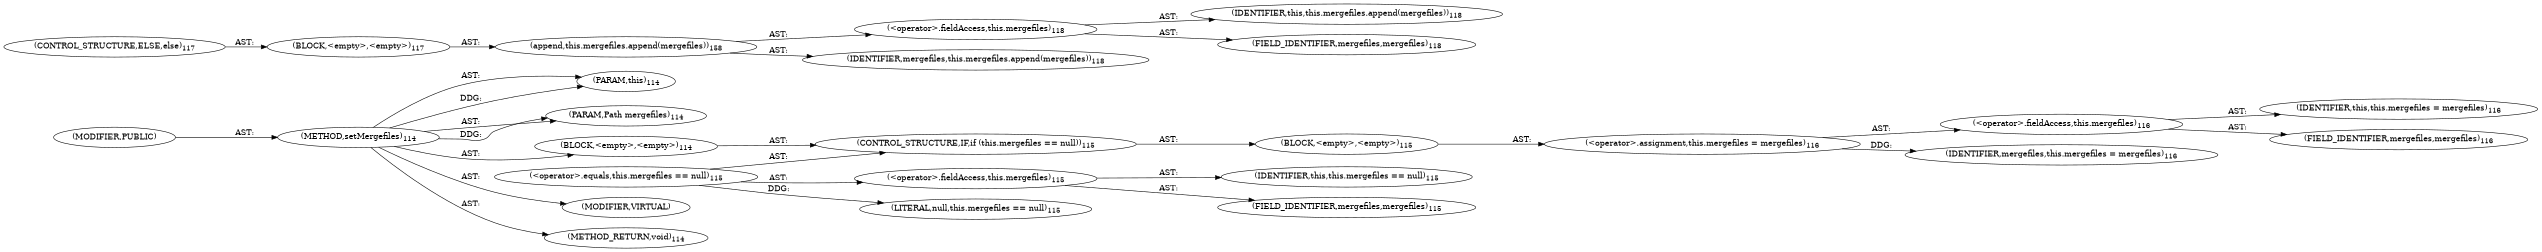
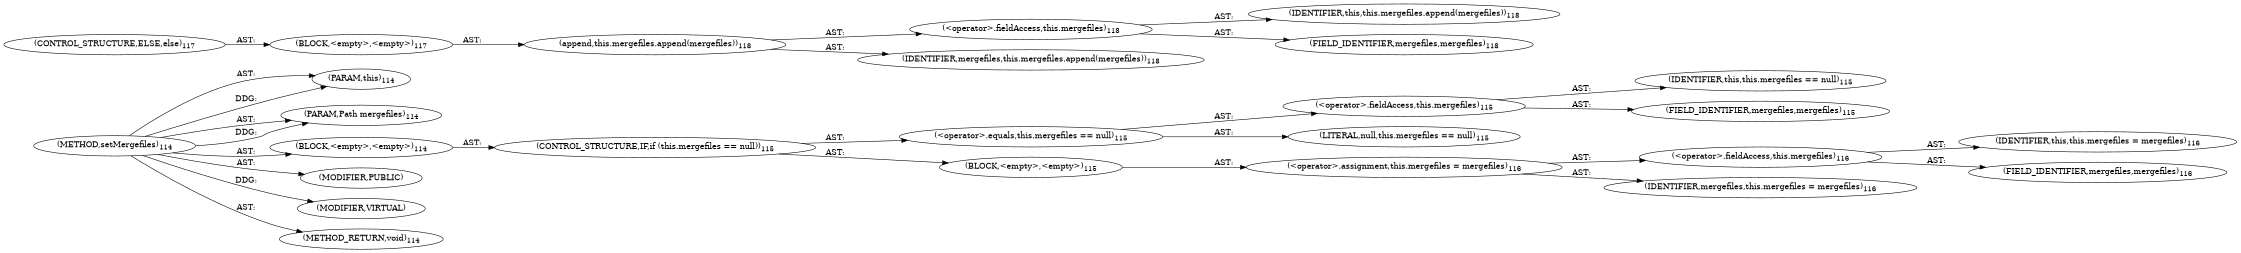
(716, 46) -> (745, 44)
(224, 137) -> (228, 166)
(1883, 146) -> (1583, 173)
(795, 161) -> (852, 142)
(472, 177) -> (247, 181)
(780, 189) -> (1225, 133)
